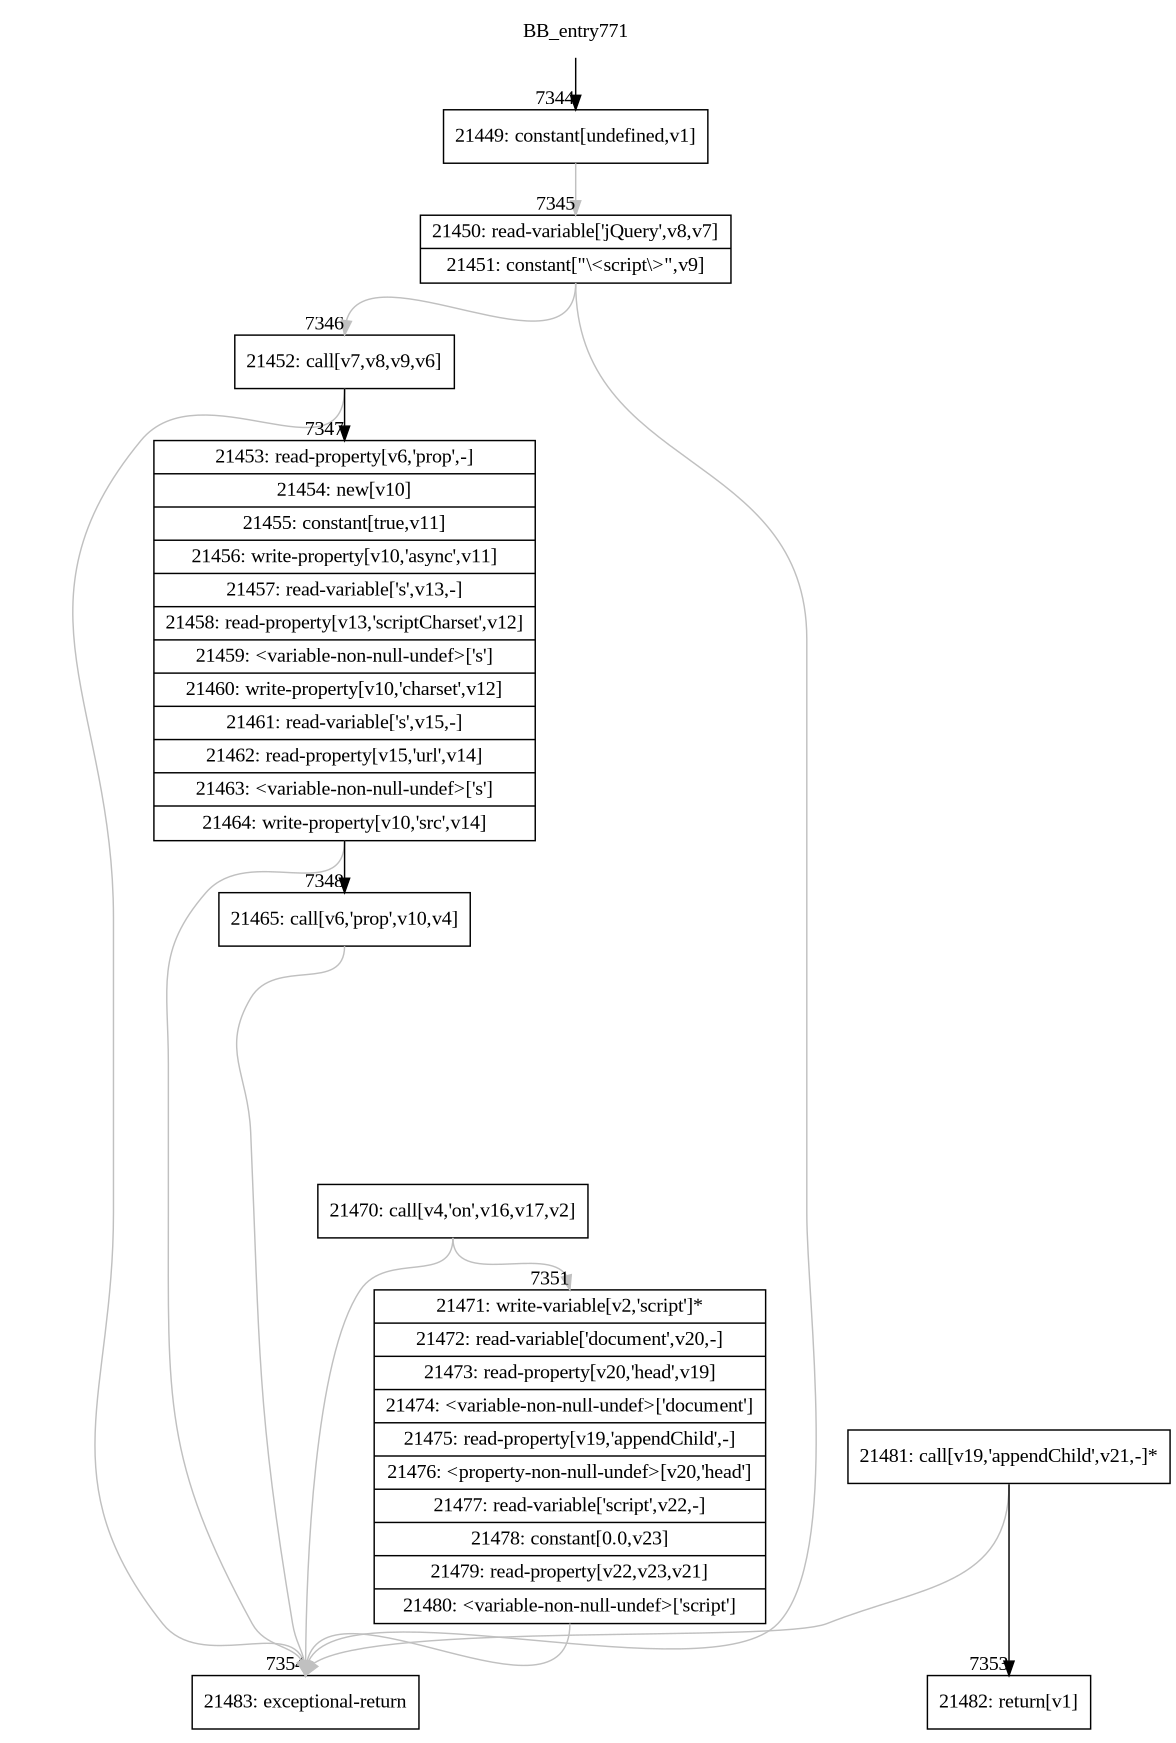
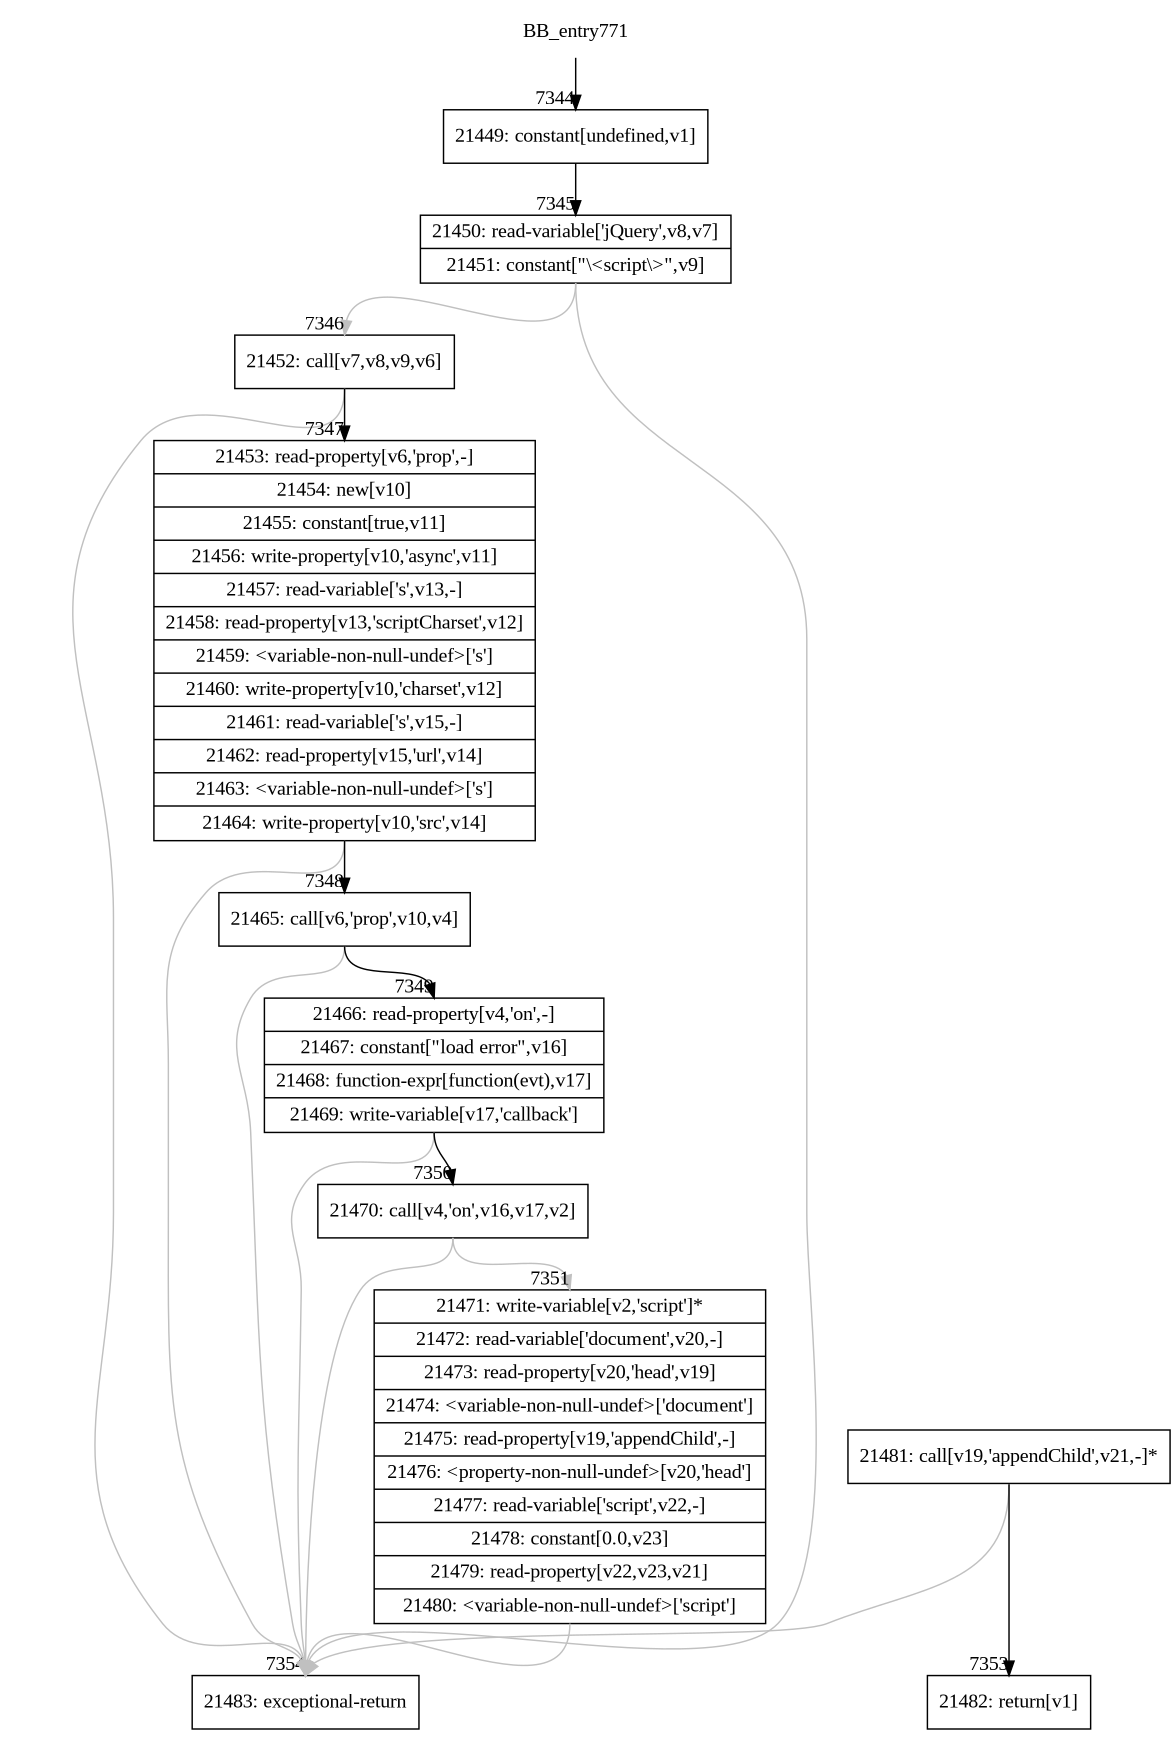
(576, 182) -> (576, 182)
none -> (434, 1065)
